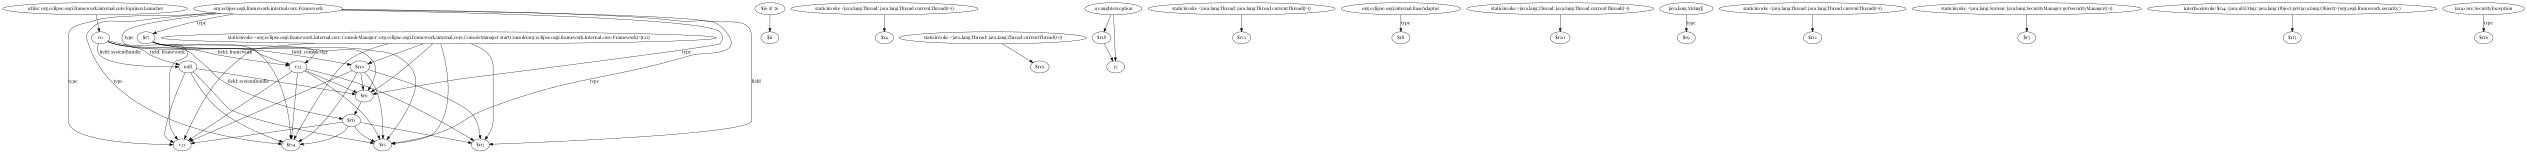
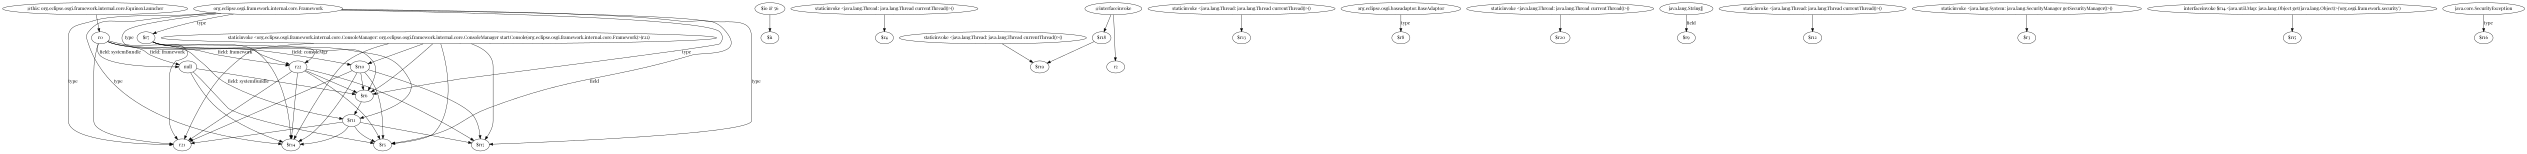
(1113, 9) -> (1113, 9)
(1401, 9) -> (1401, 9)
(1691, 23) -> (1691, 23)
(323, 47) -> (320, 47)
(1108, 51) -> (1072, 52)
(595, 82) -> (595, 82)
(756, 82) -> (756, 82)
(172, 106) -> (95, 123)
